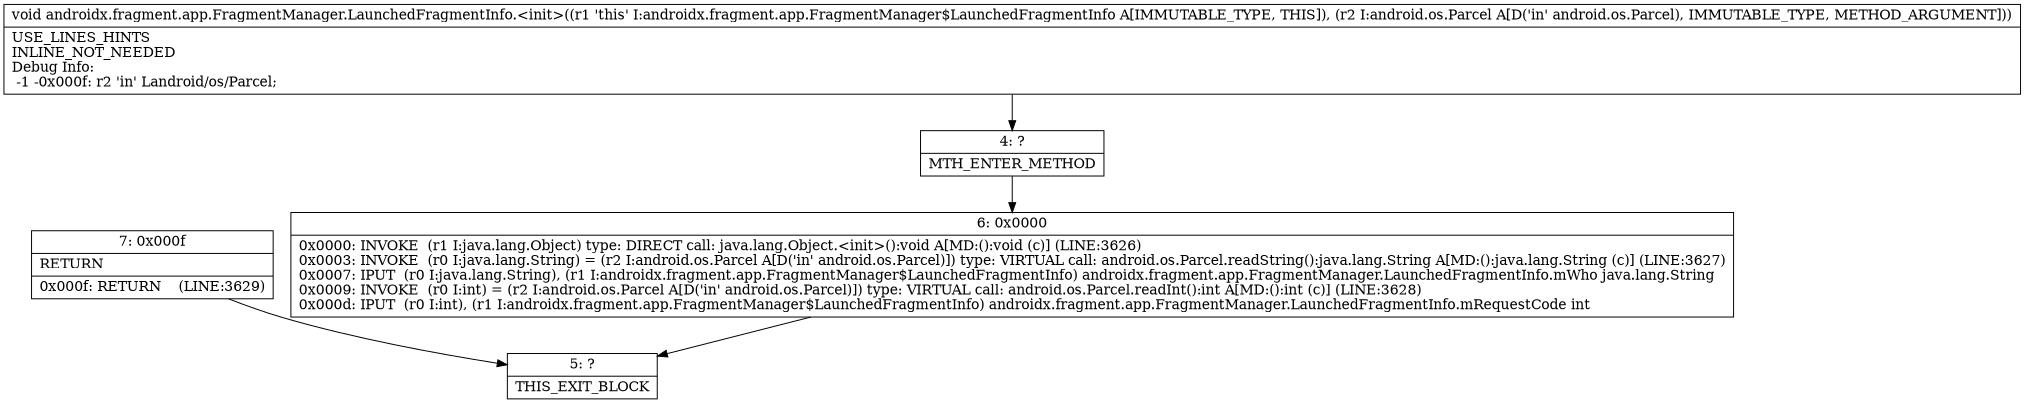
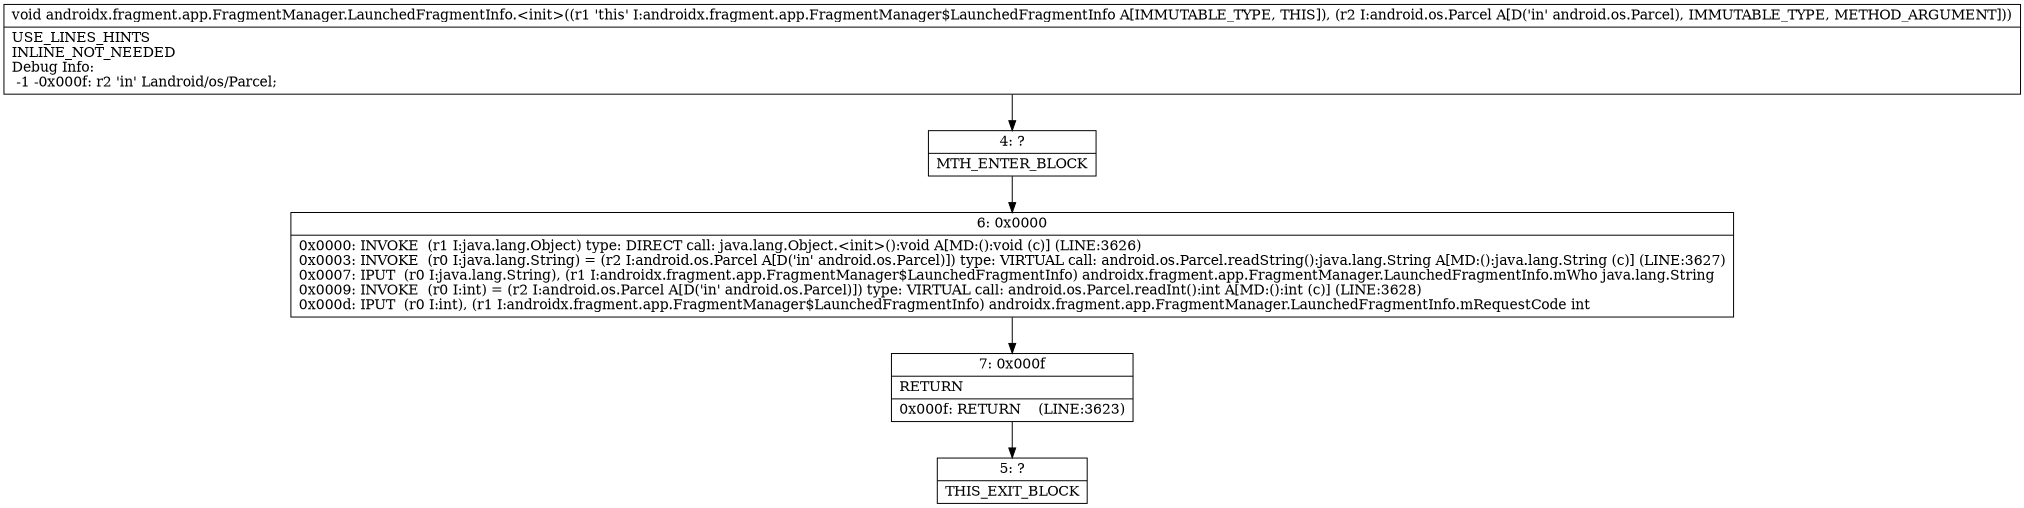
(1012, 164) -> (1012, 164)
(152, 287) -> (1012, 410)
(739, 335) -> (1012, 330)
